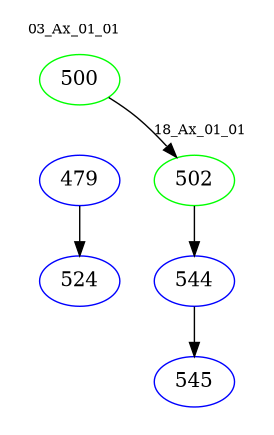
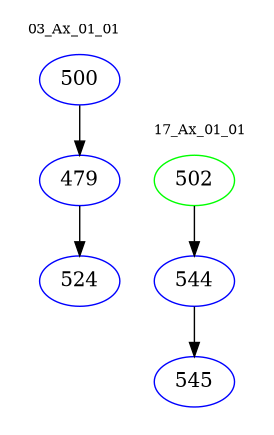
(80, 80) -> (80, 80)
(152, 131) -> (80, 123)
(200, 131) -> (200, 131)
